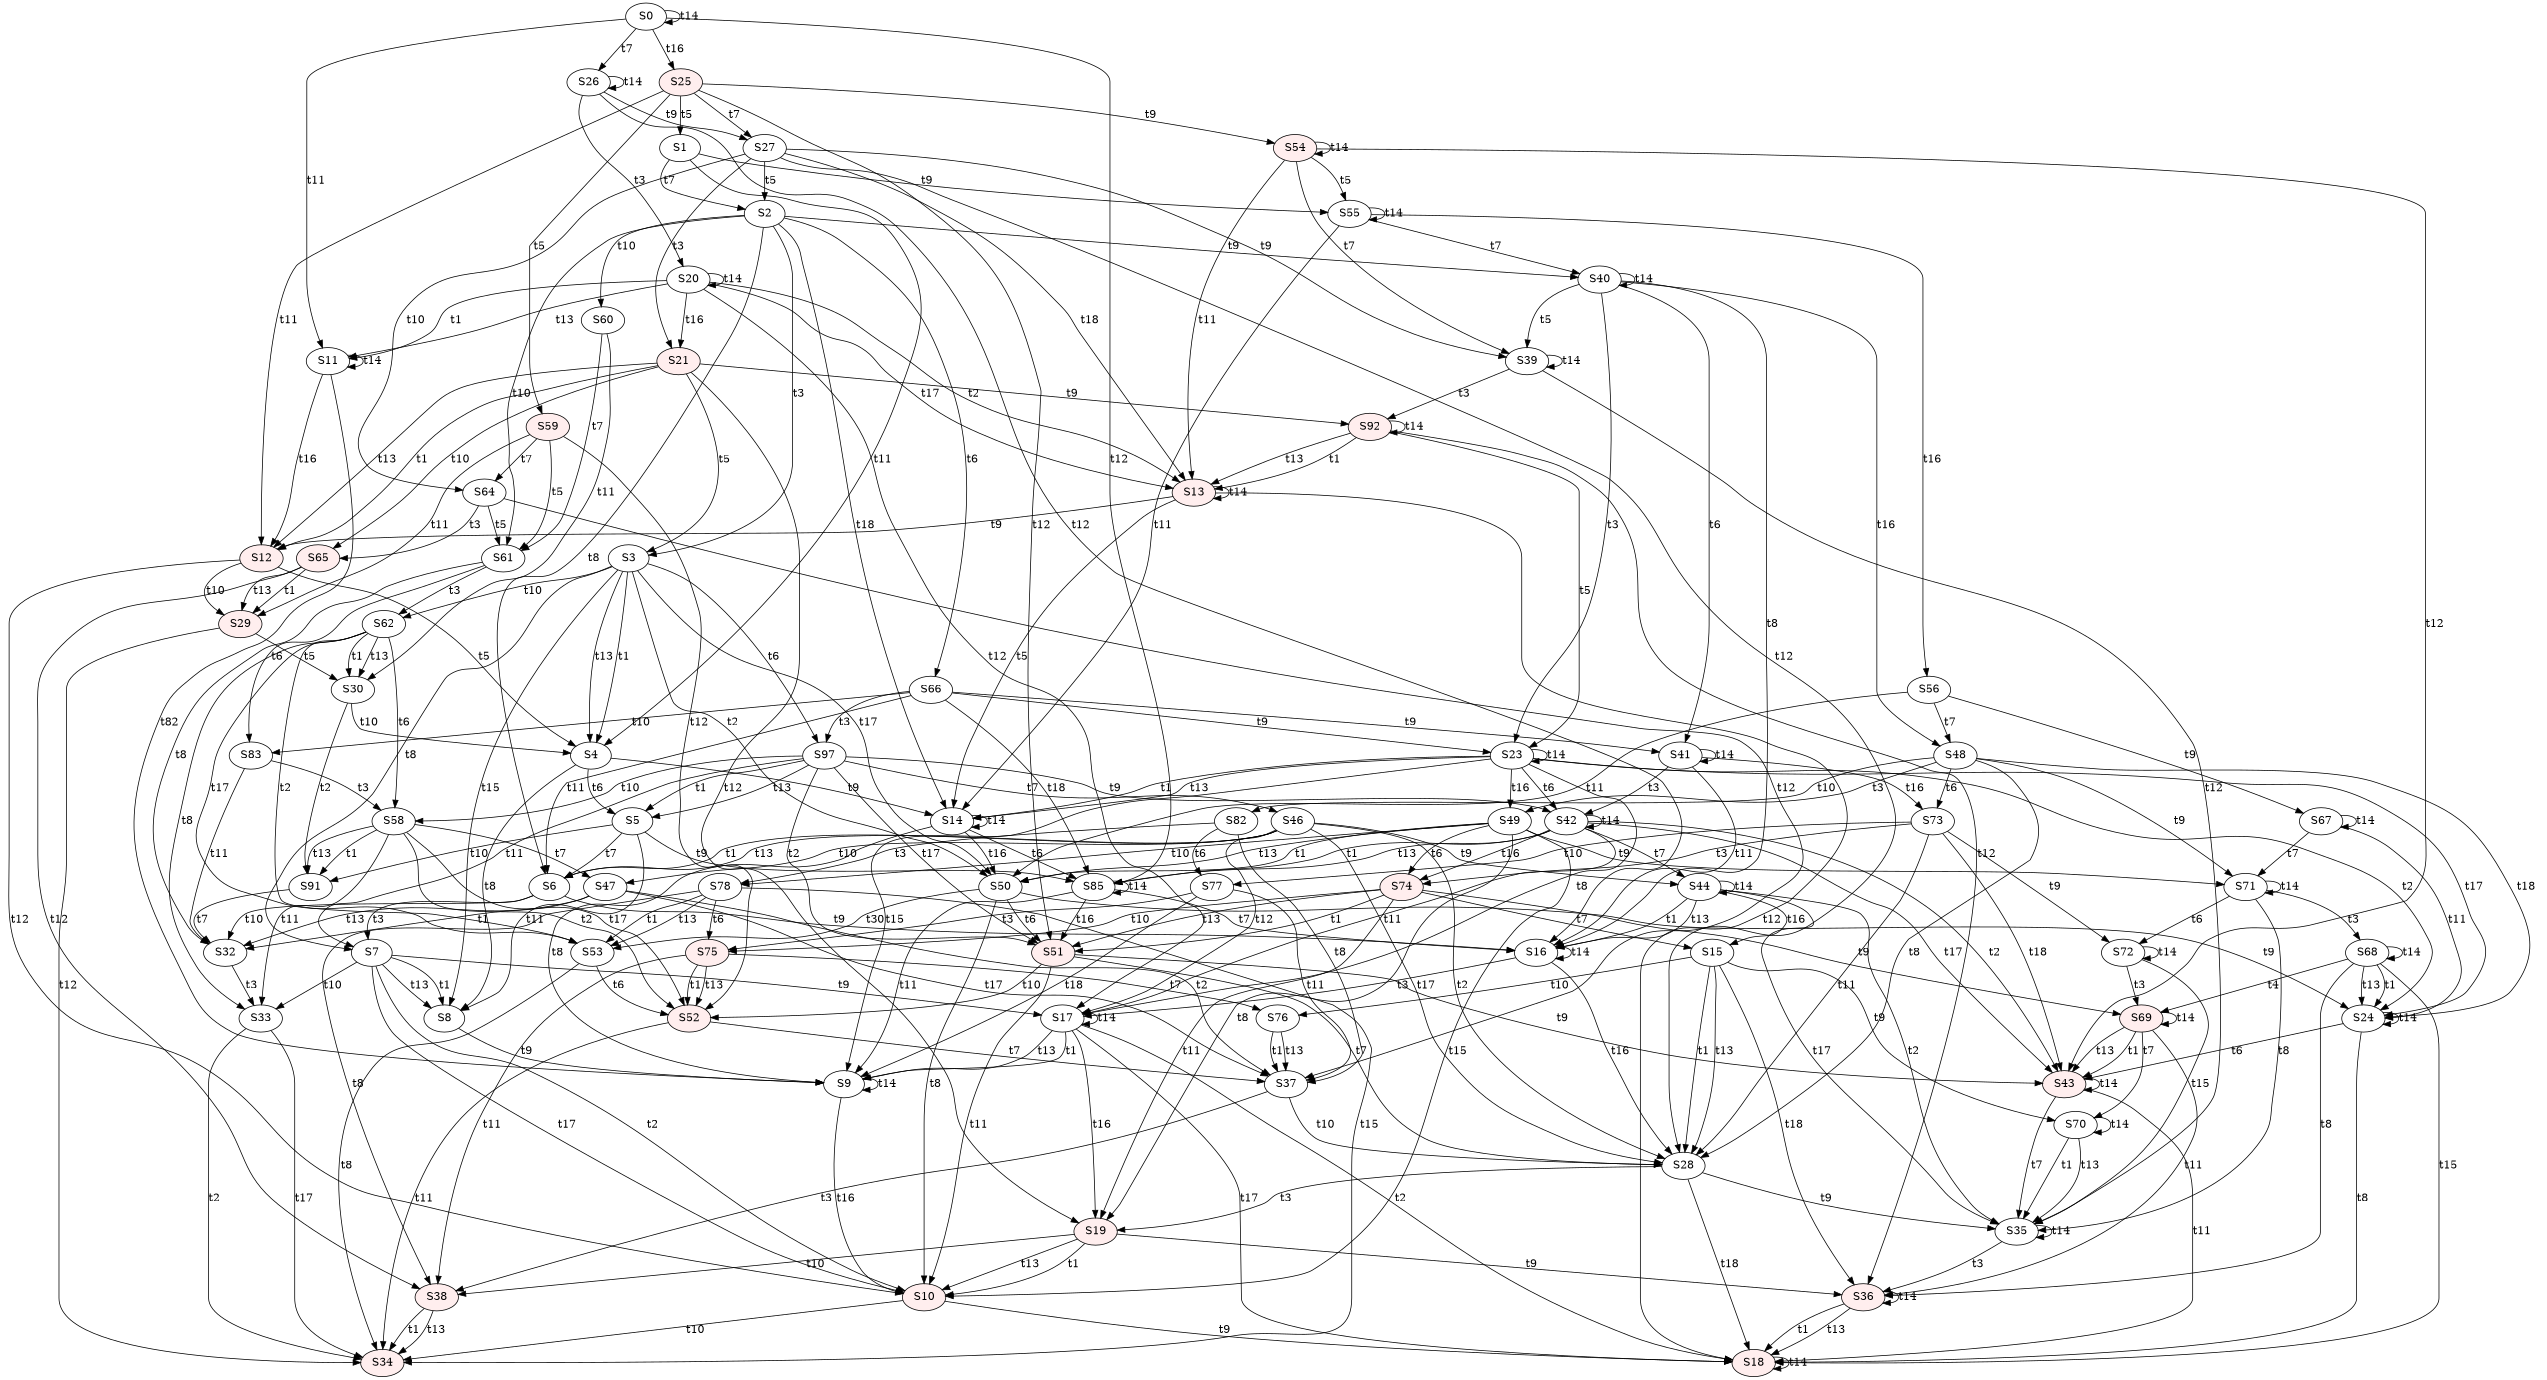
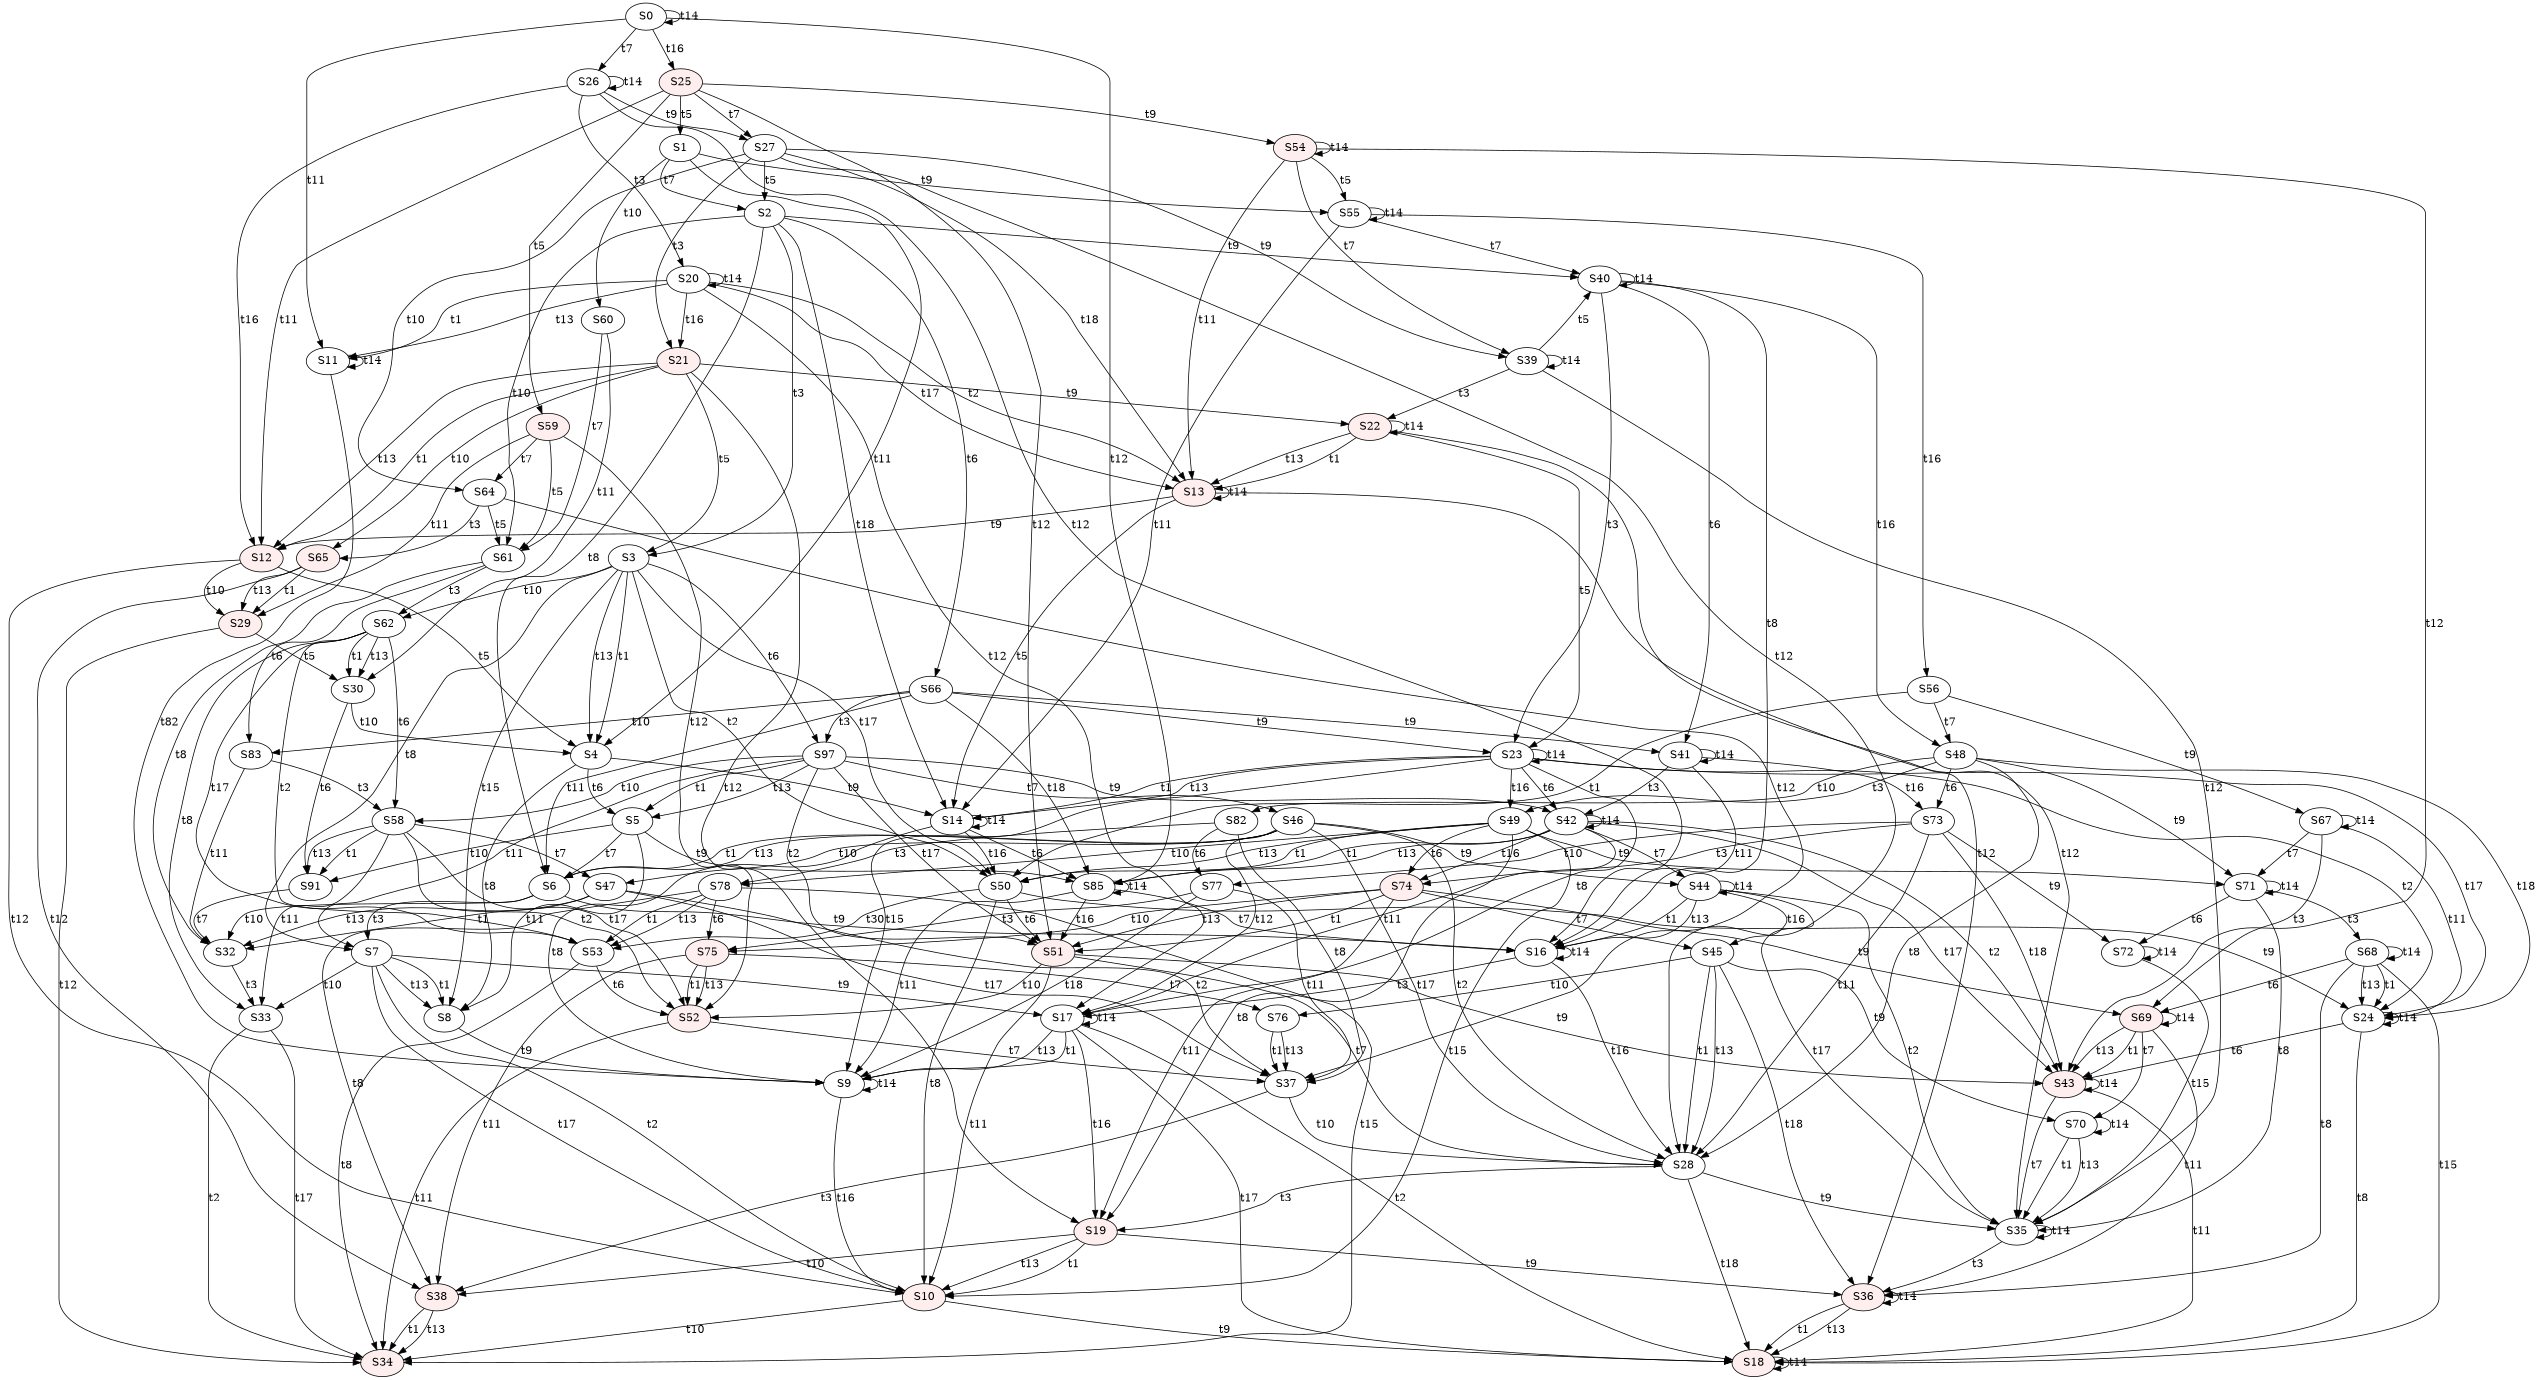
(615, 244) -> (611, 219)
(1543, 303) -> (1563, 325)
(1370, 427) -> (1370, 427)
(298, 457) -> (257, 205)
(1800, 754) -> (1710, 689)
(326, 788) -> (326, 788)
(1595, 788) -> (1595, 788)
(1712, 953) -> (1712, 953)
(2131, 982) -> (2248, 933)
(2274, 986) -> (2274, 986)
